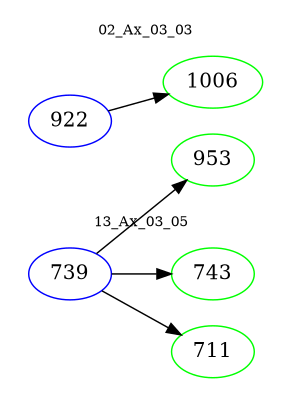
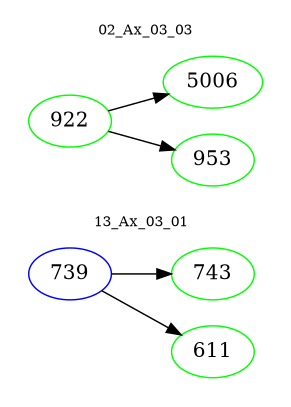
(213, 82) -> (213, 82)
(70, 121) -> (70, 121)
(136, 222) -> (135, 139)
(141, 223) -> (141, 223)
(213, 352) -> (213, 352)
